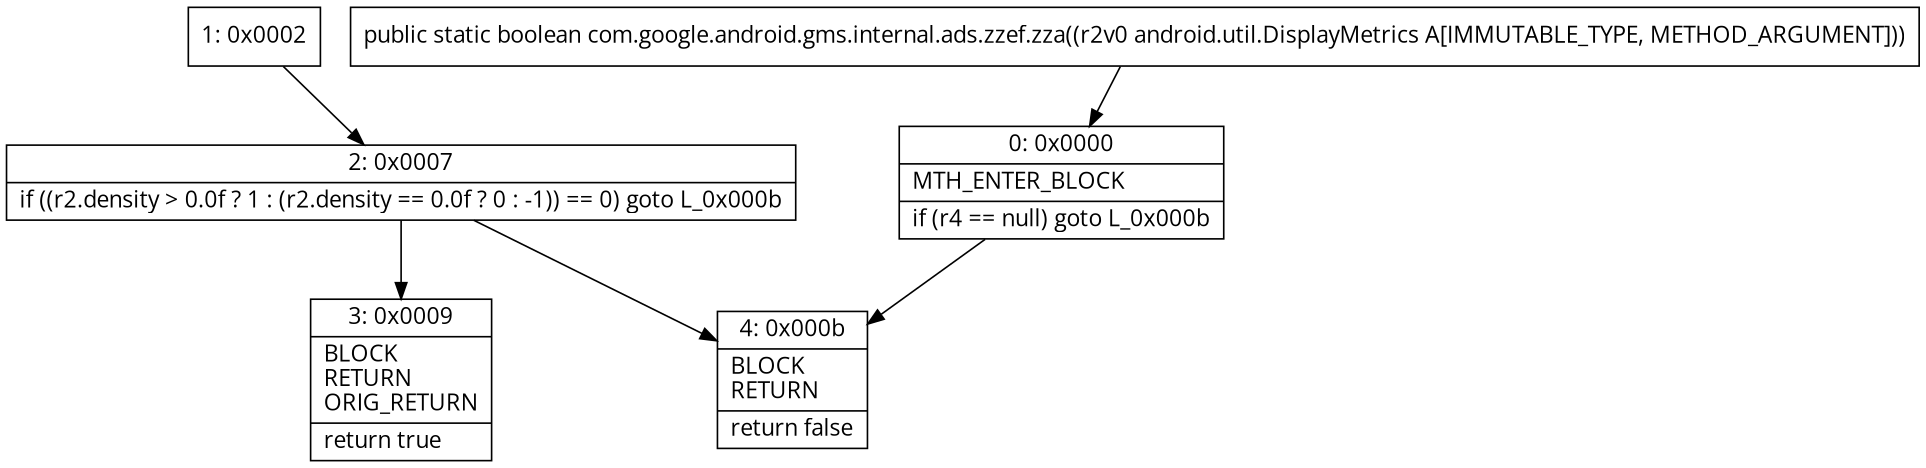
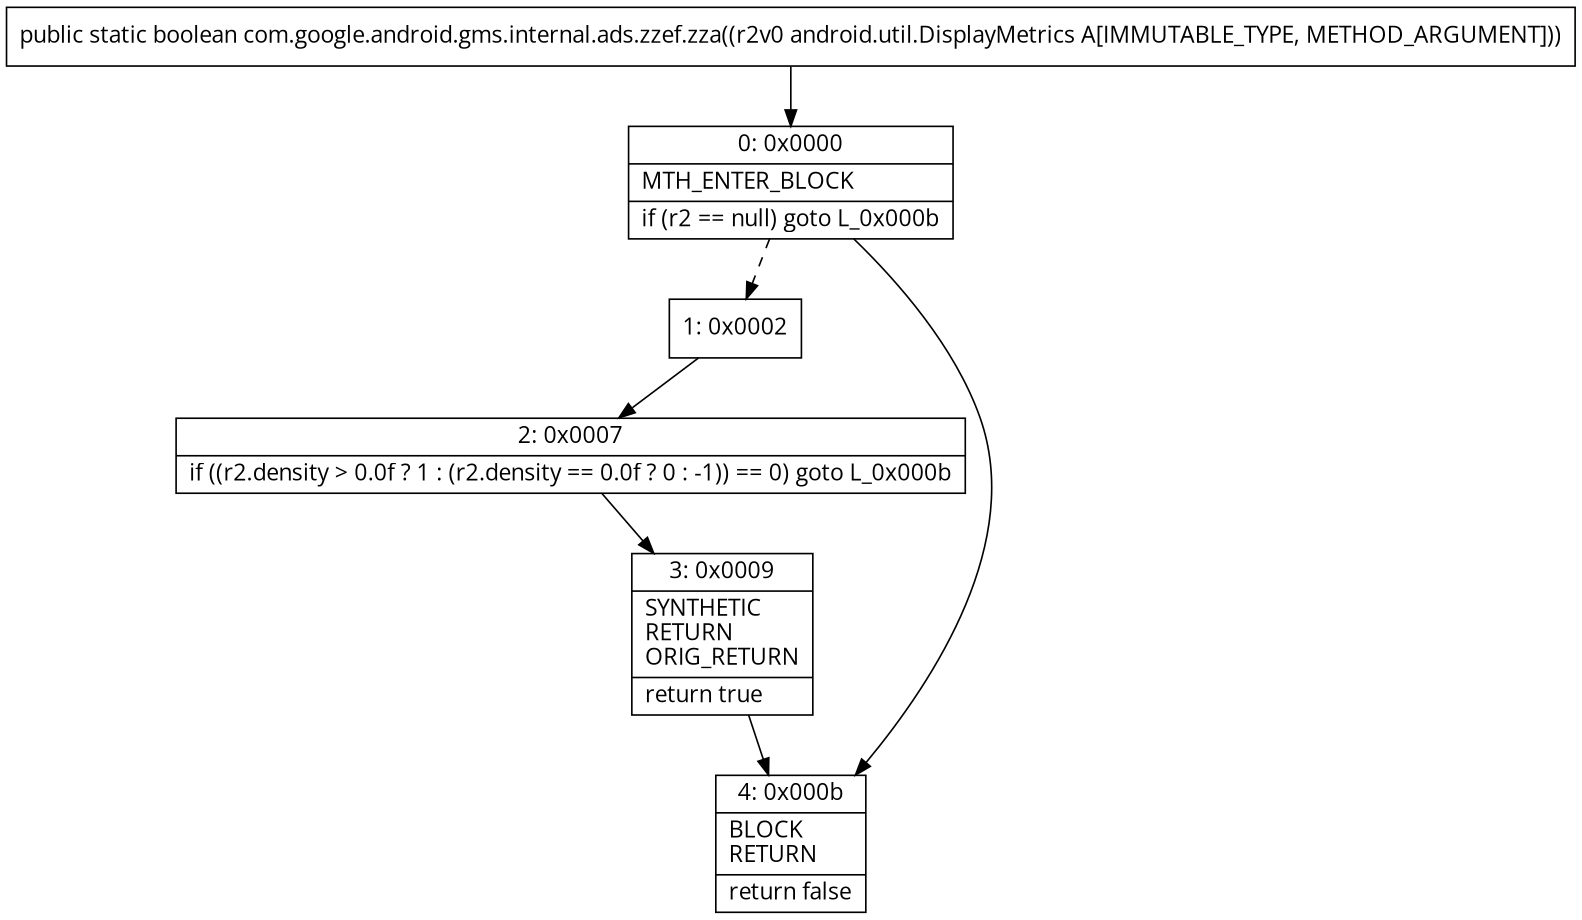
(1061, 219) -> (791, 219)
none -> (761, 261)
(588, 277) -> (756, 737)
(361, 355) -> (704, 609)
